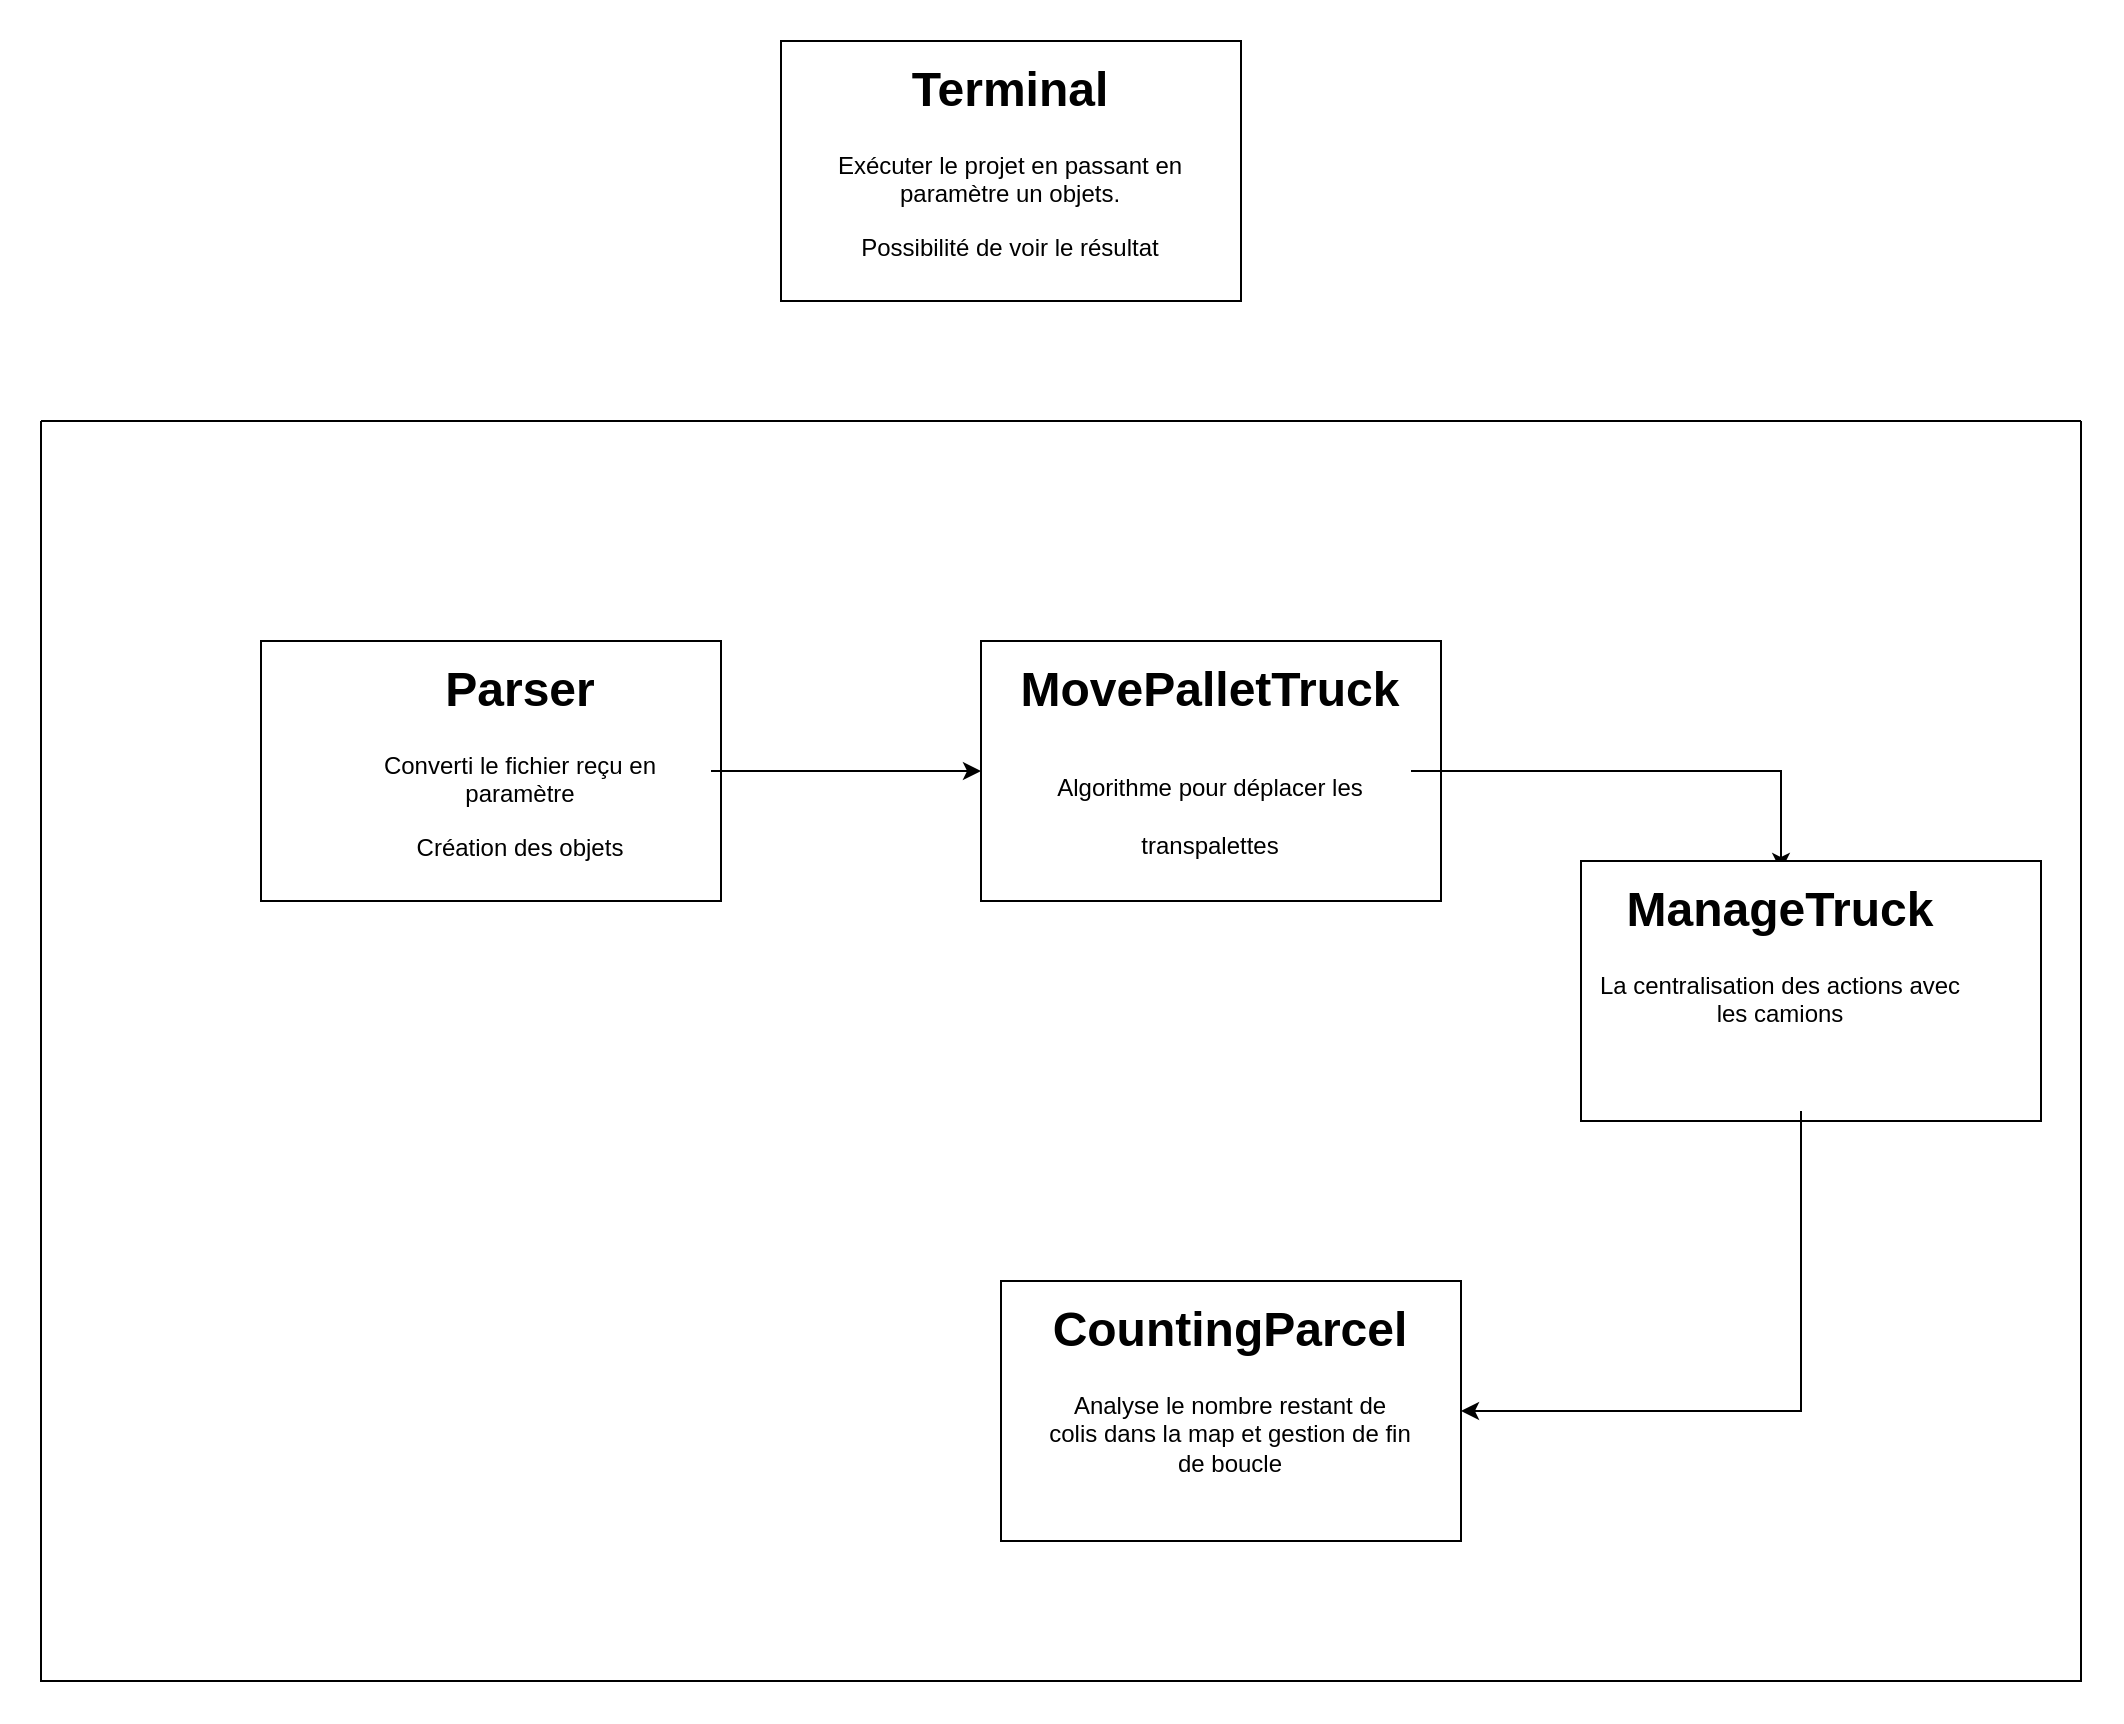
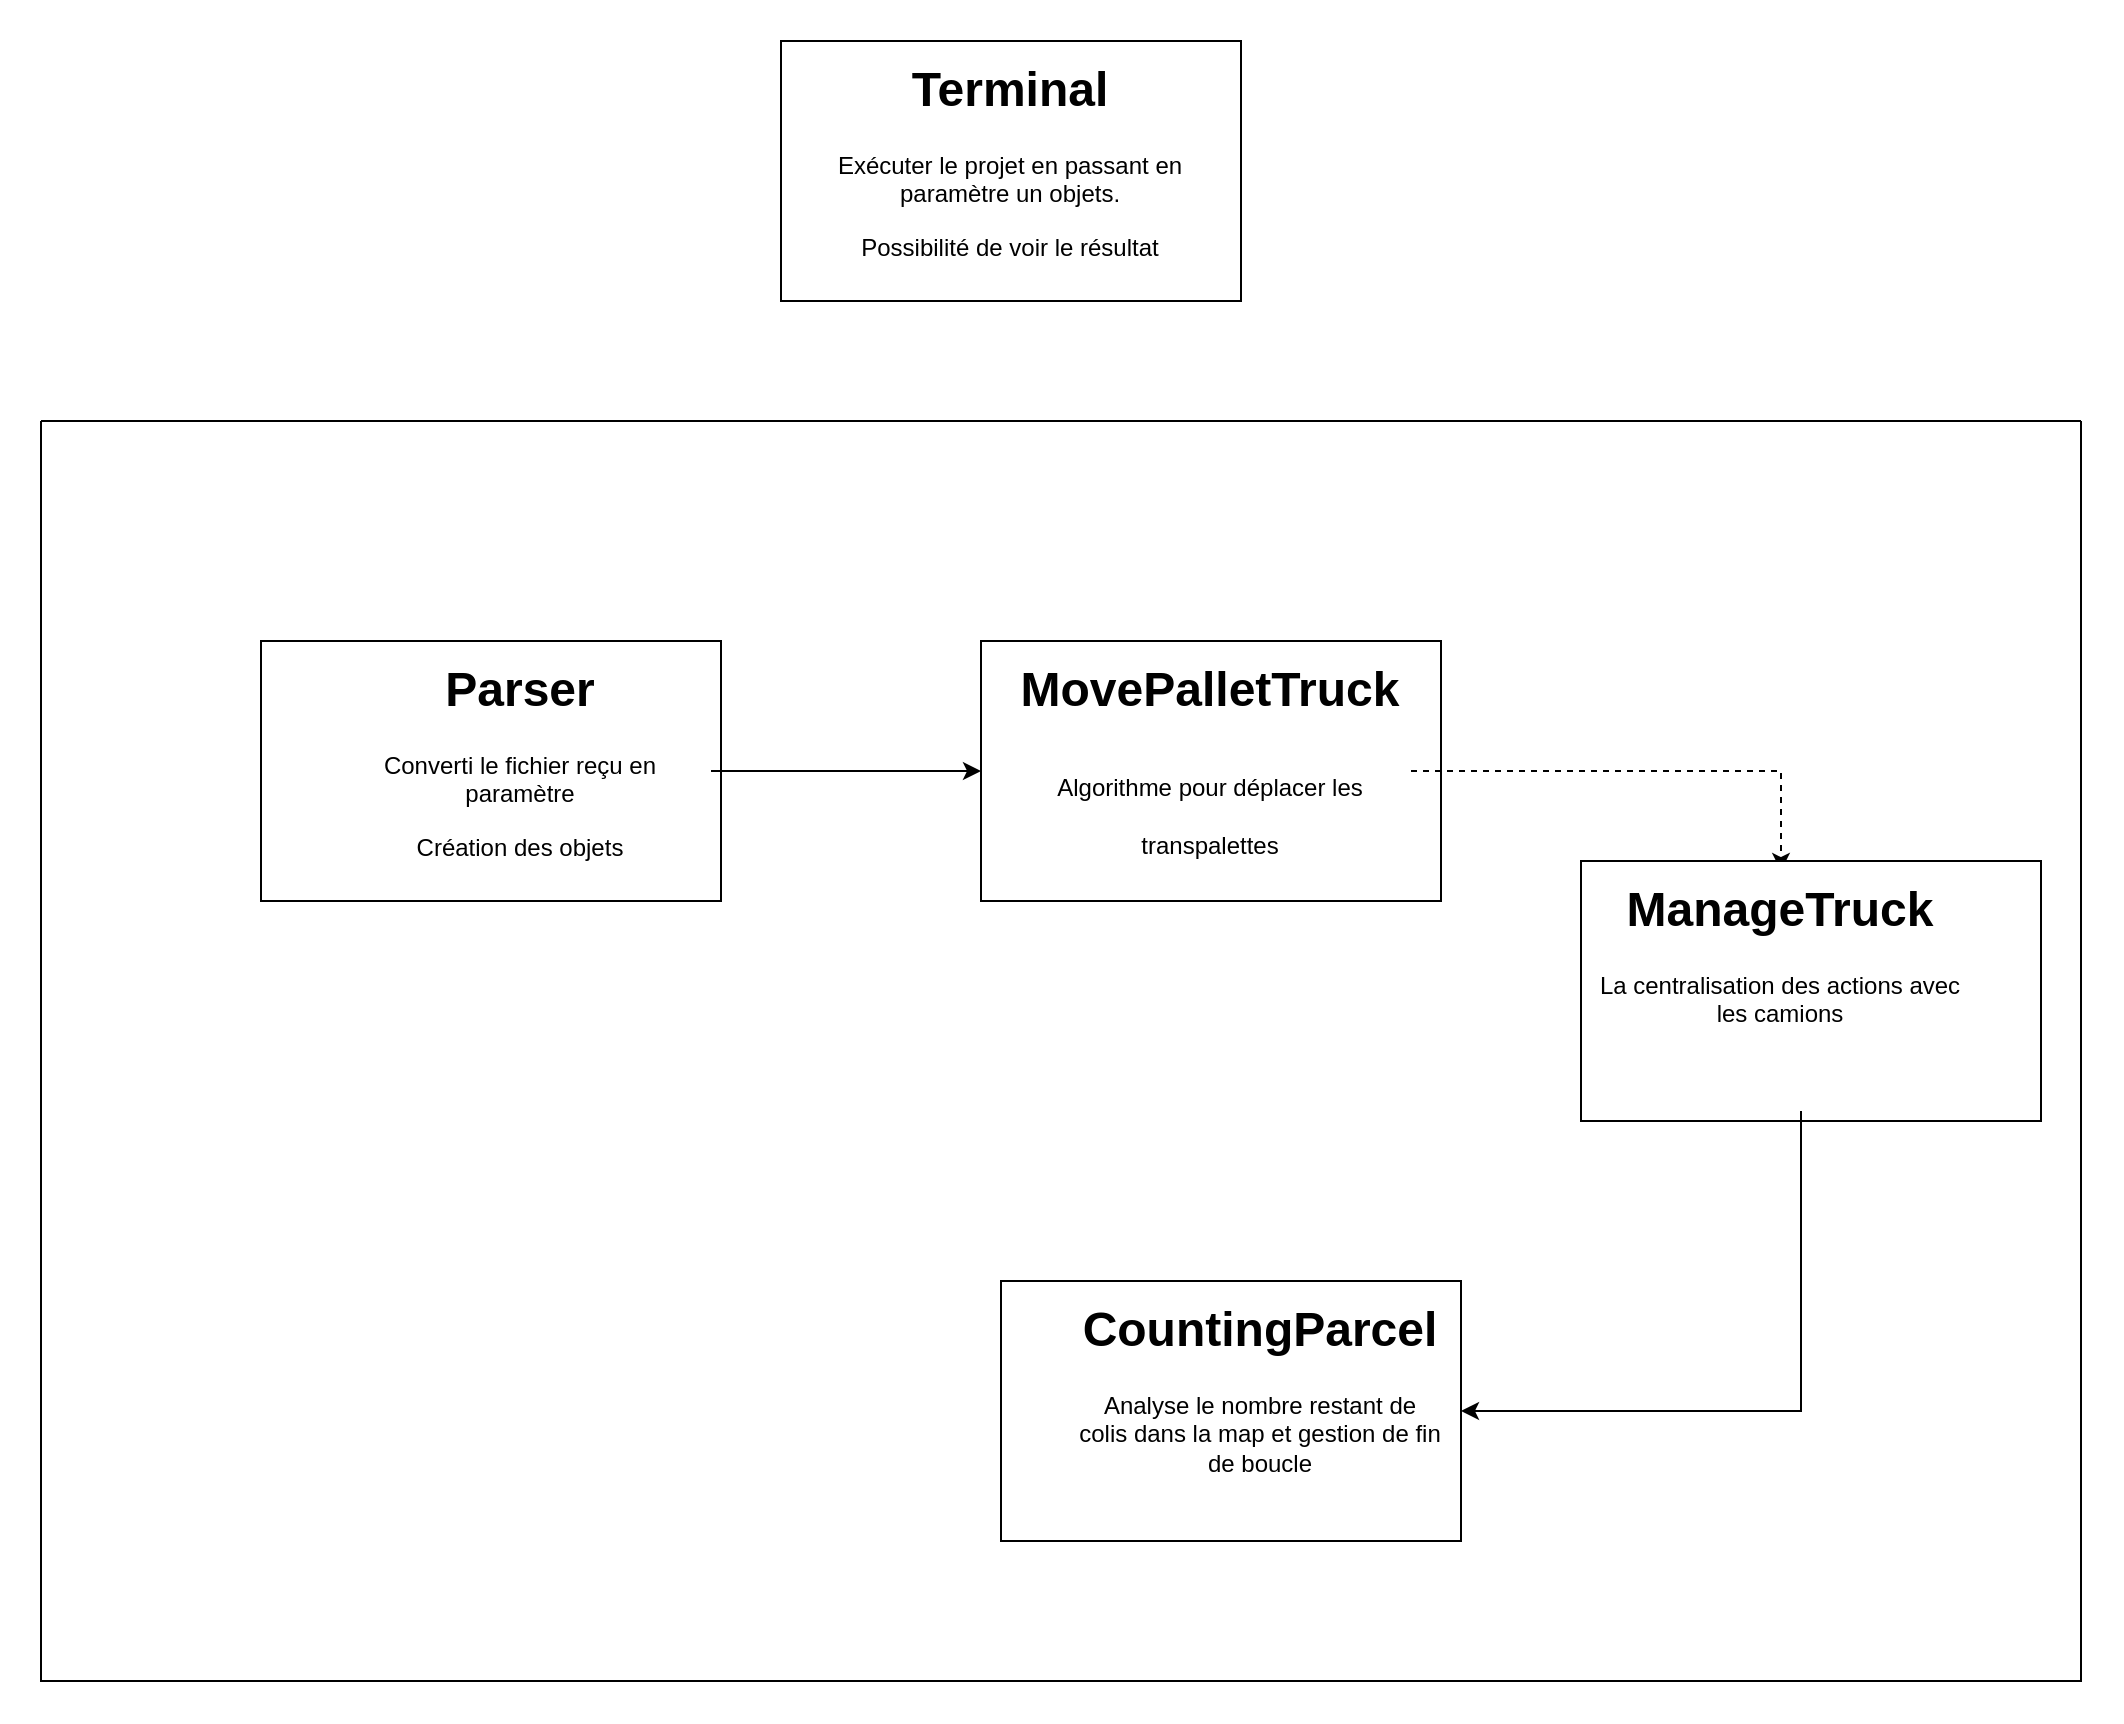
(1640, 771) -> (1640, 771)
(1231, 1411) -> (1261, 1411)
